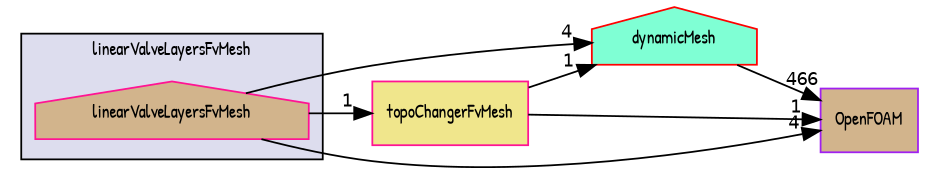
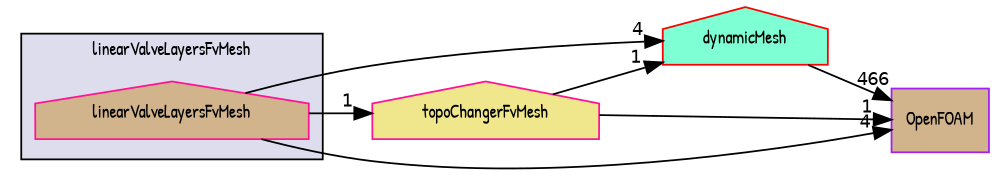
(450, 113) -> (486, 113)
